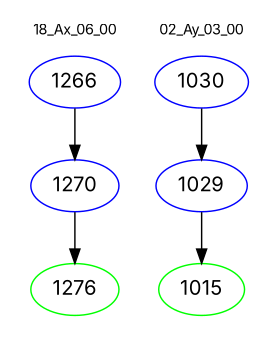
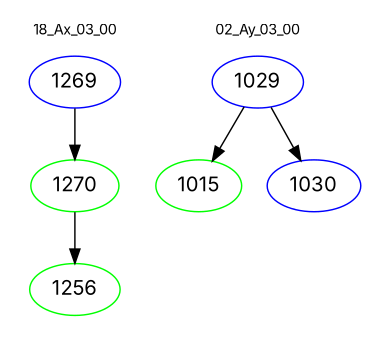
(75, 31) -> (75, 31)
(75, 82) -> (75, 82)
(202, 127) -> (282, 128)
(75, 186) -> (75, 186)
(75, 289) -> (75, 289)
